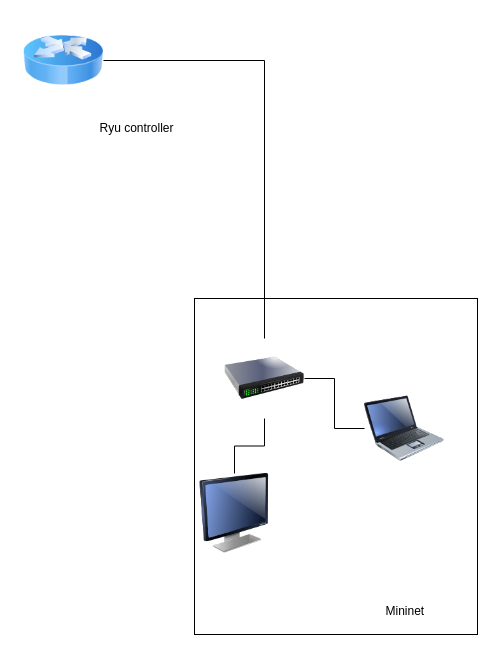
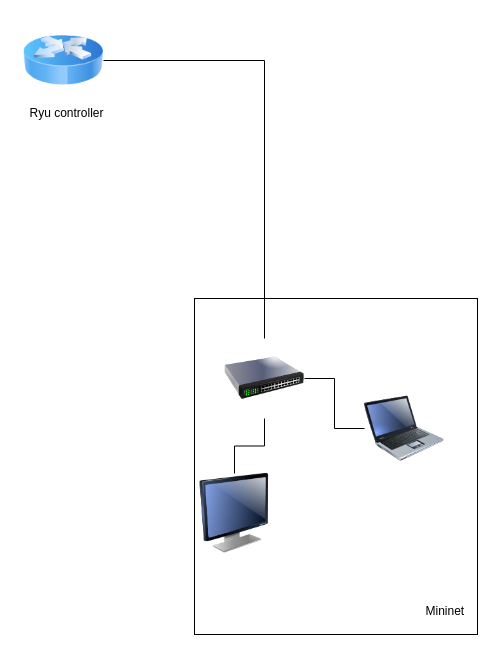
(137, 129) -> (67, 114)
(407, 612) -> (447, 612)
